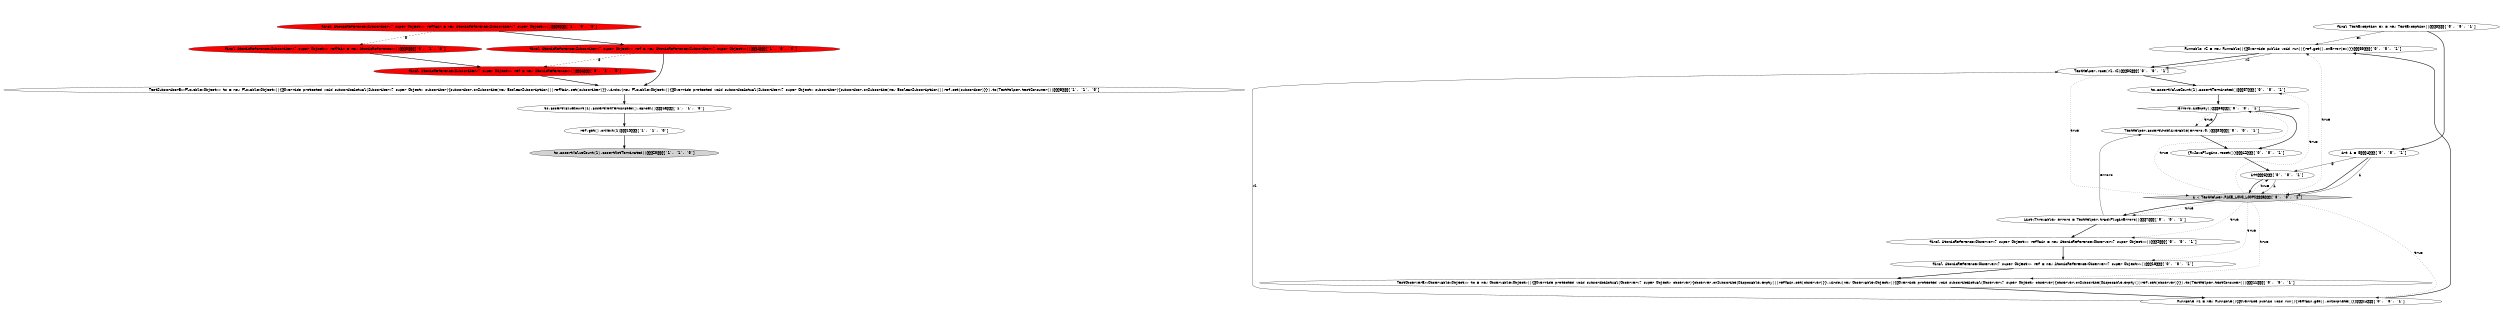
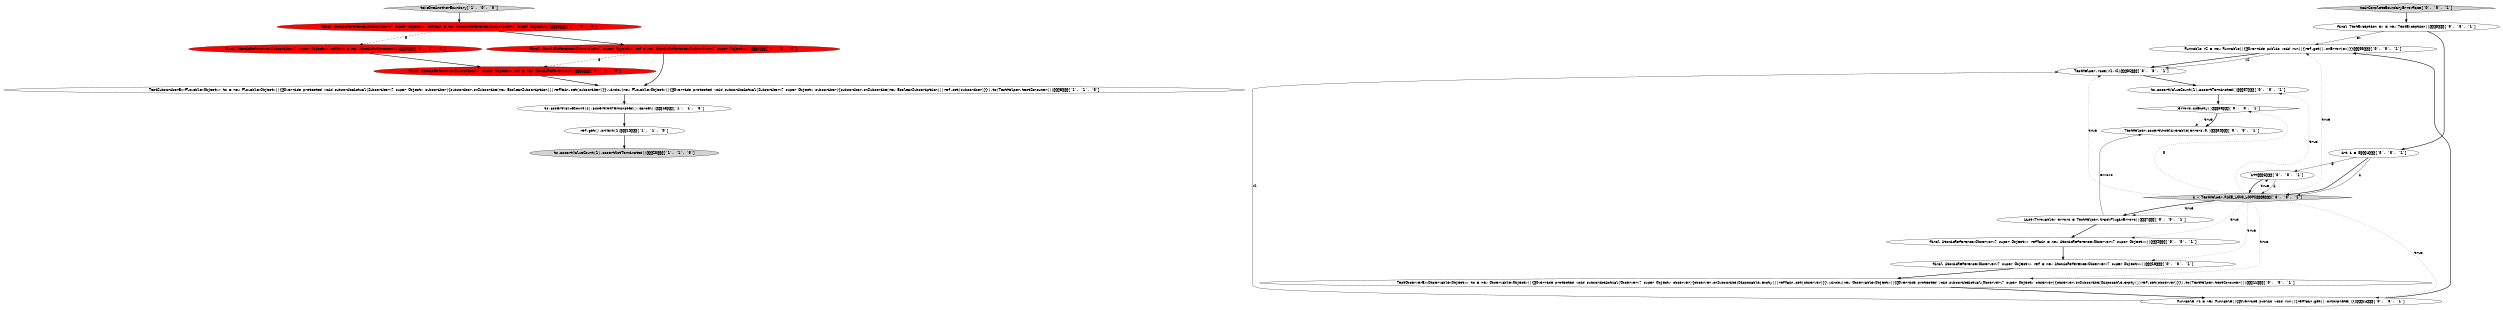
none -> (459, 8)
none -> (2406, 8)
(2164, 153) -> (2164, 153)
(2236, 153) -> none
(2071, 178) -> (2088, 169)
